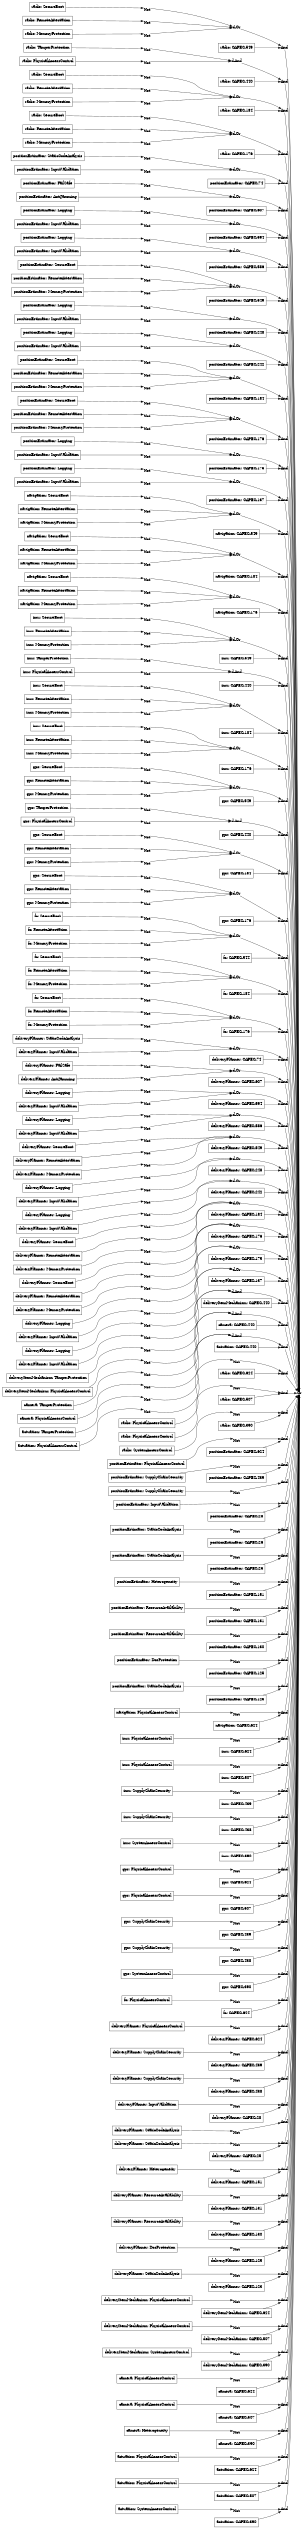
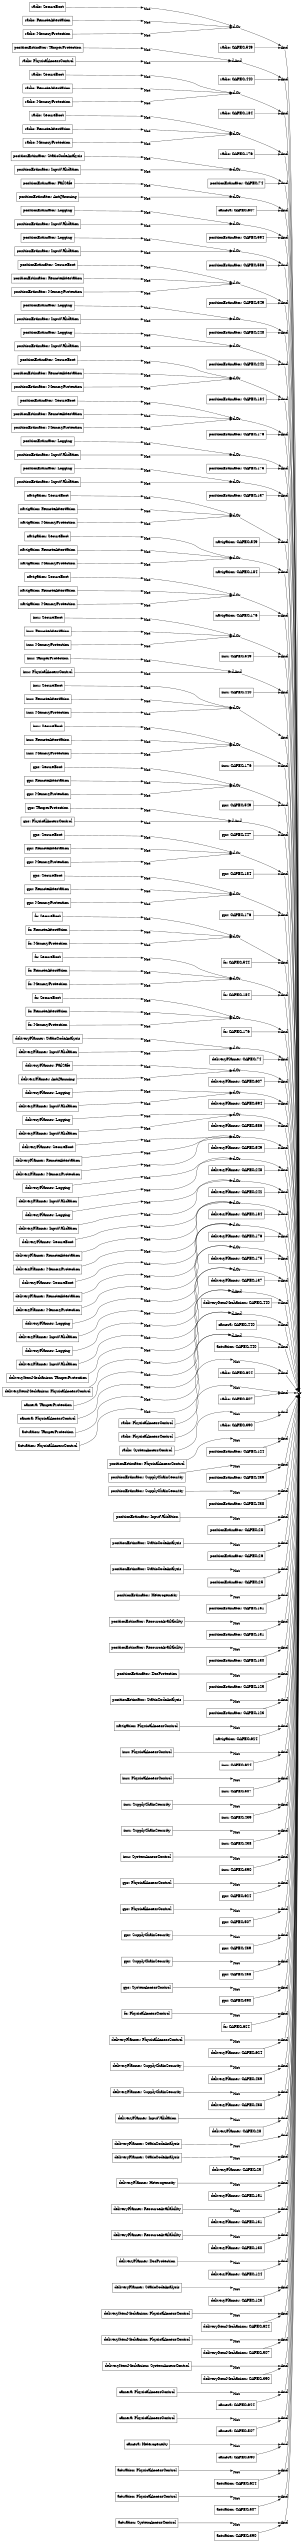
(48, 48) -> (48, 48)
(236, 211) -> (236, 211)
(236, 733) -> none
(236, 835) -> (236, 835)
(236, 1452) -> (236, 1452)
none -> (236, 1504)
(236, 2261) -> (236, 2275)
